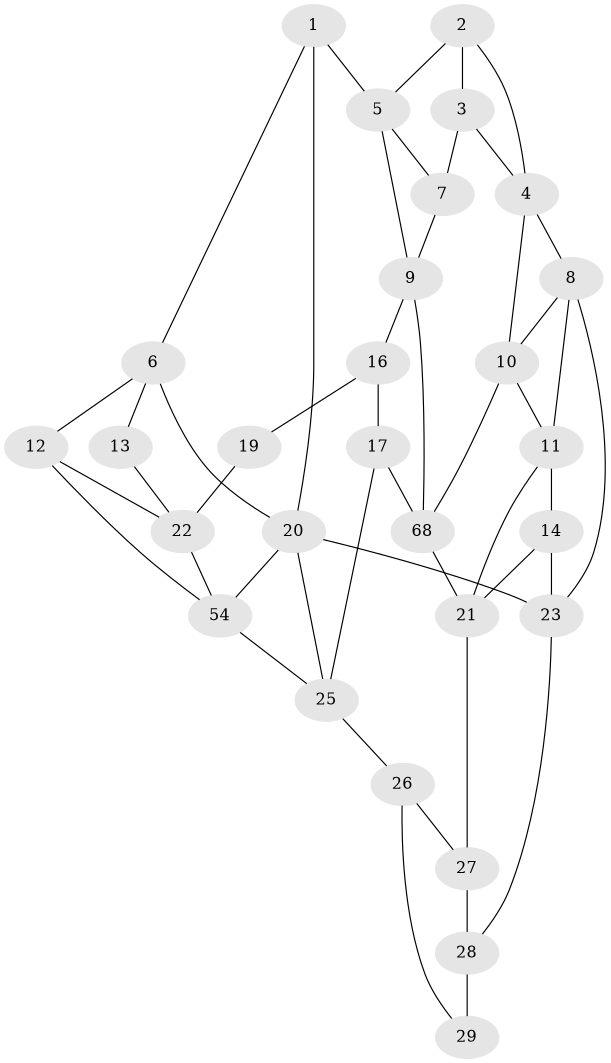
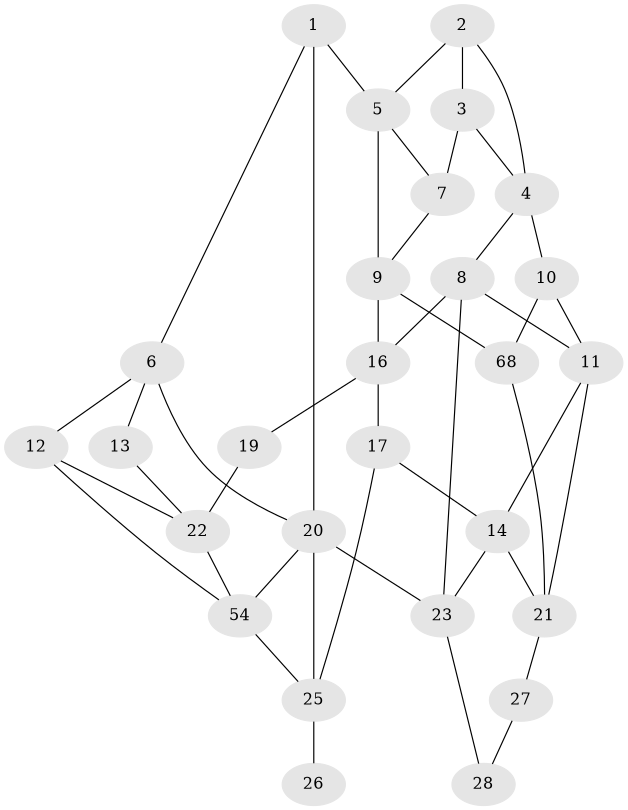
(539, 321) -> (420, 321)
(400, 489) -> (438, 489)
(435, 827) -> none
(467, 1037) -> none
